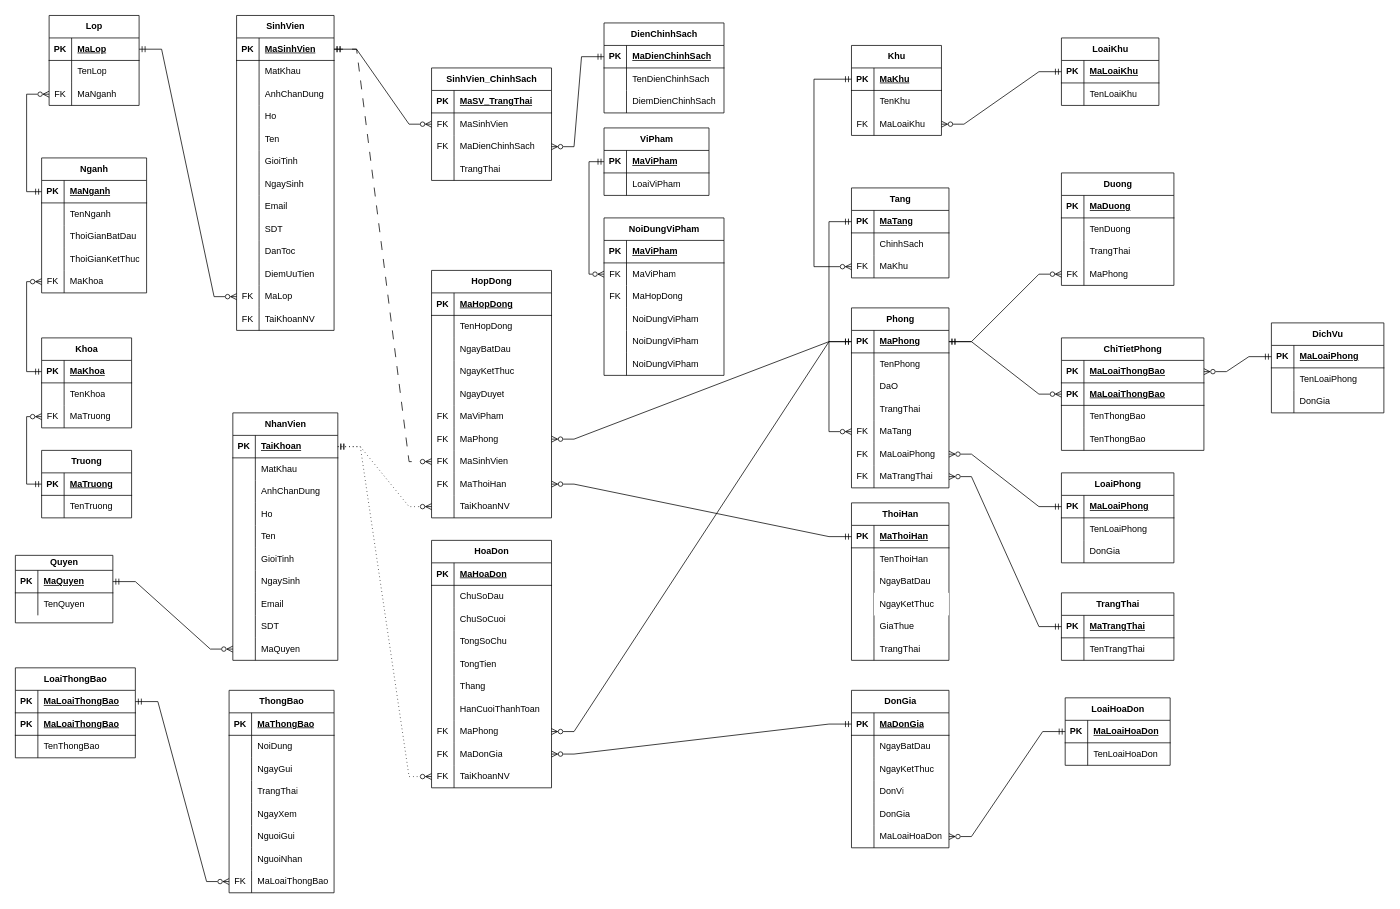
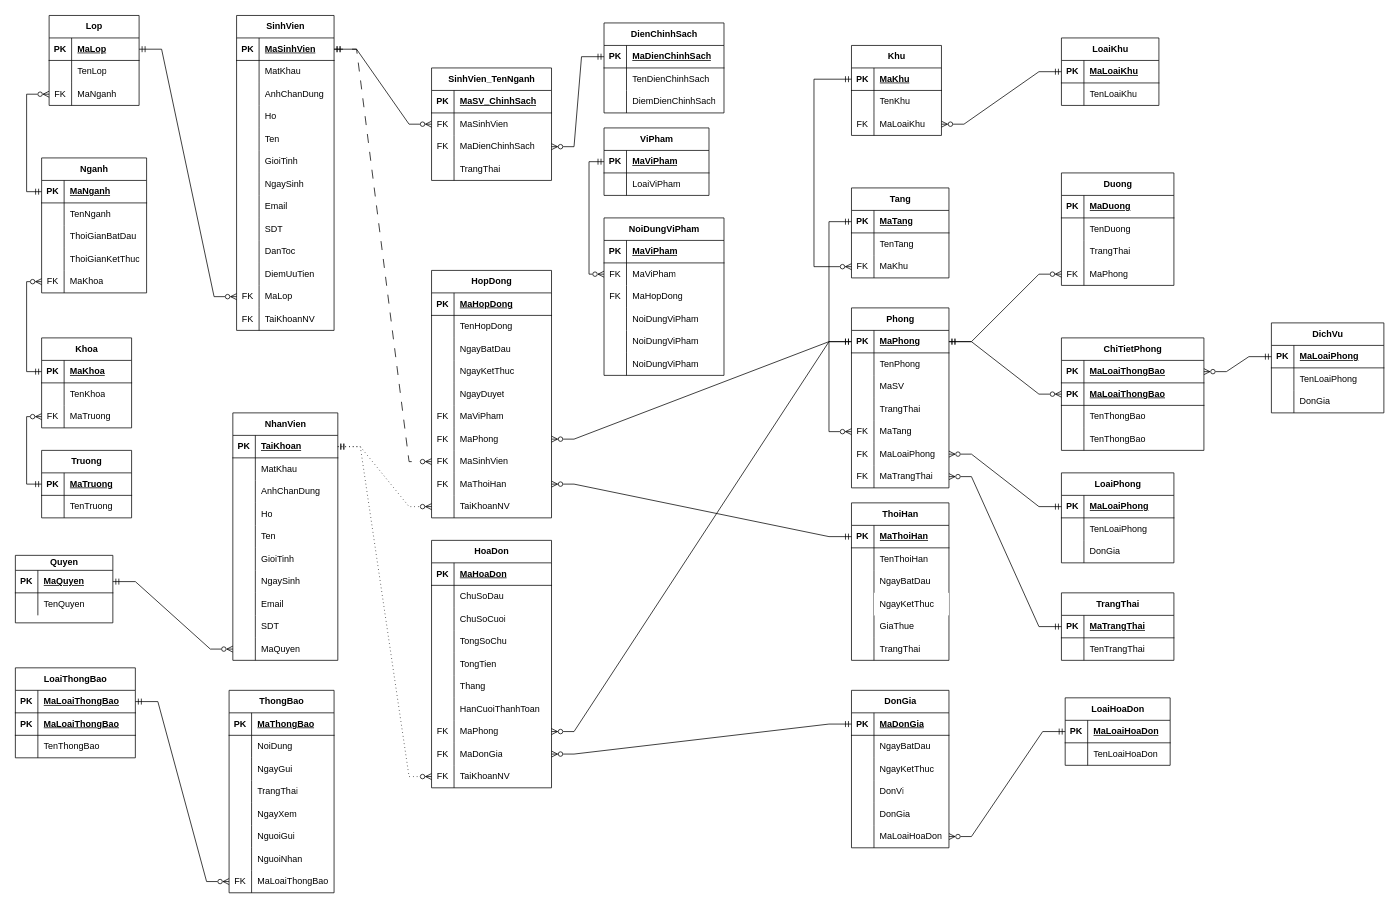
(492, 79) -> (492, 79)
(494, 102) -> (494, 102)
(902, 244) -> (898, 244)
(888, 387) -> (890, 387)
